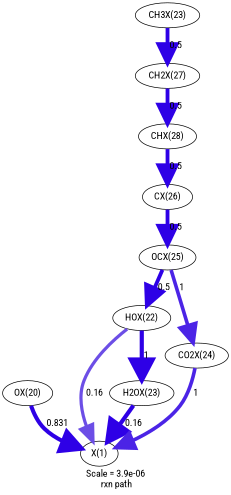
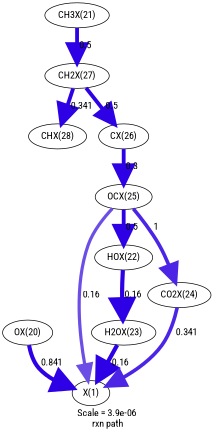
(168, 15) -> (77, 15)
(175, 106) -> (81, 106)
(168, 157) -> (94, 99)
(175, 227) -> (131, 167)
(145, 356) -> (132, 295)
(89, 371) -> (80, 283)
(195, 393) -> (186, 333)
(56, 423) -> (51, 363)
